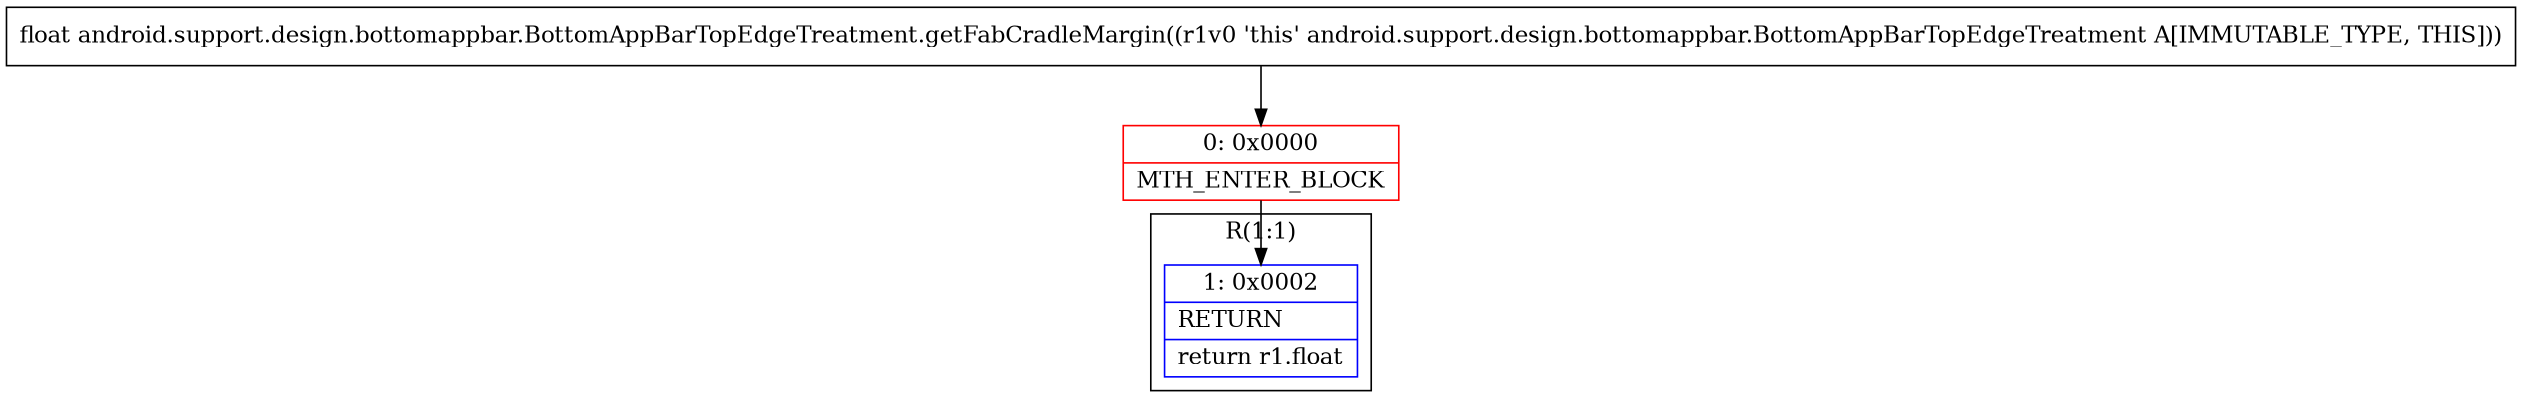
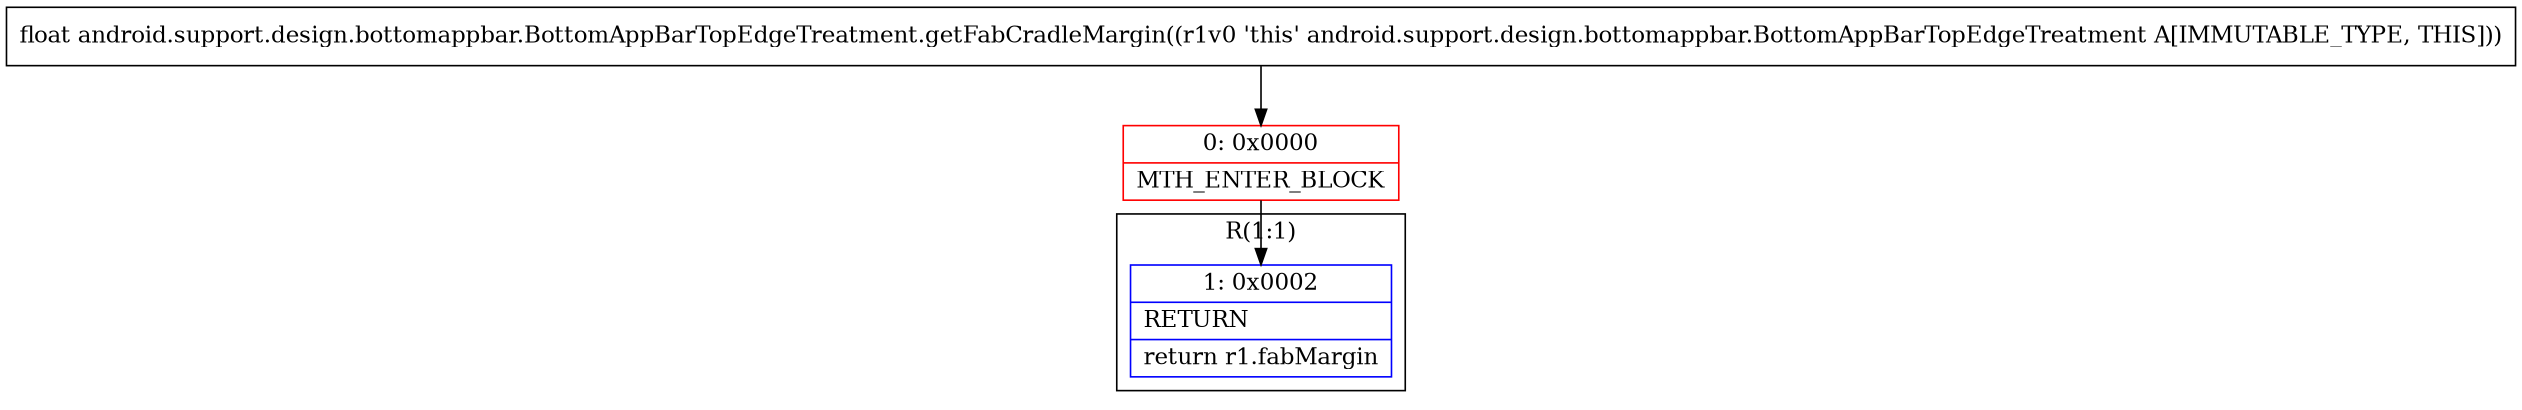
(1261, 357) -> (1261, 357)
